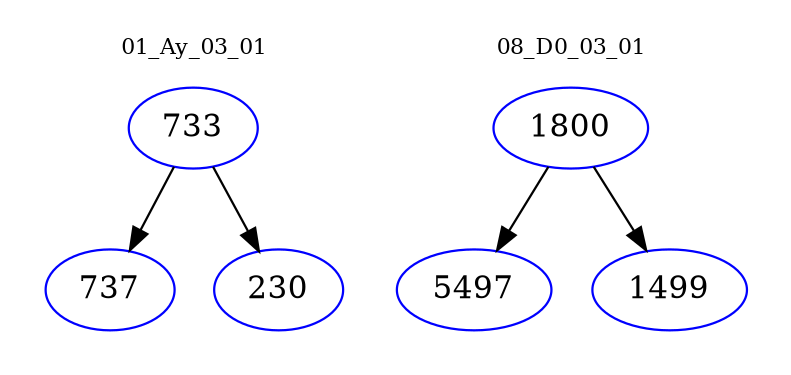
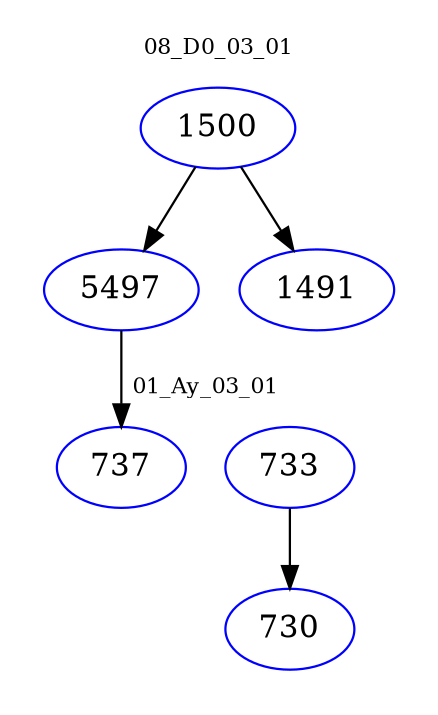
(571, 128) -> (218, 128)
(157, 198) -> (121, 380)
(279, 290) -> (290, 629)
(670, 290) -> (317, 290)
